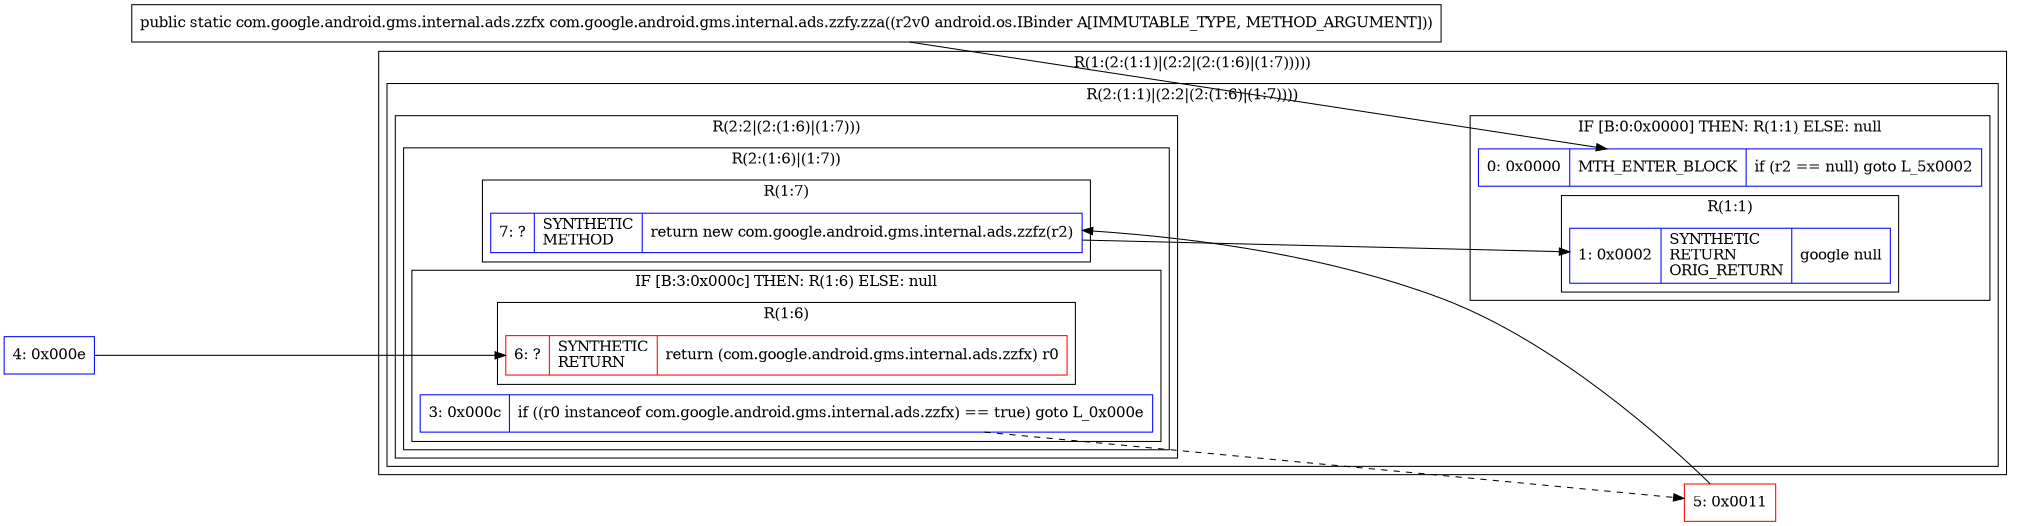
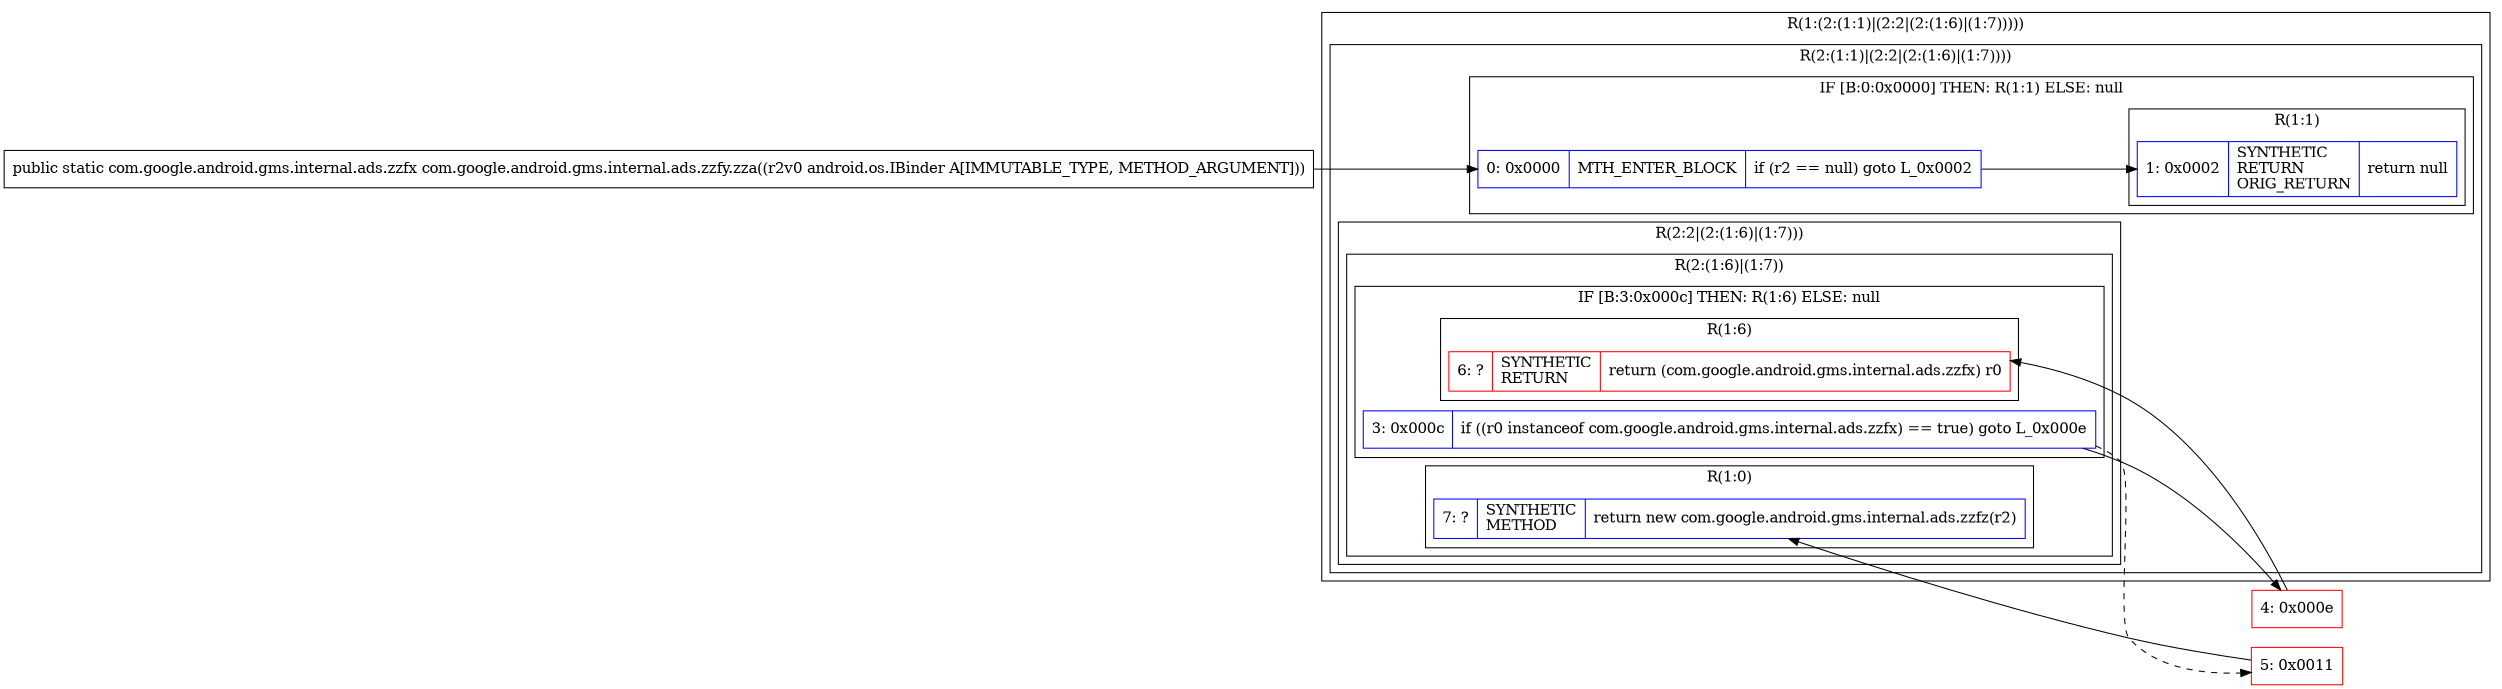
(1864, 167) -> (1863, 169)
(786, 192) -> (1730, 478)
(1321, 246) -> (2054, 169)
(1841, 255) -> (2408, 169)
(49, 355) -> (2297, 609)
none -> (2188, 501)
